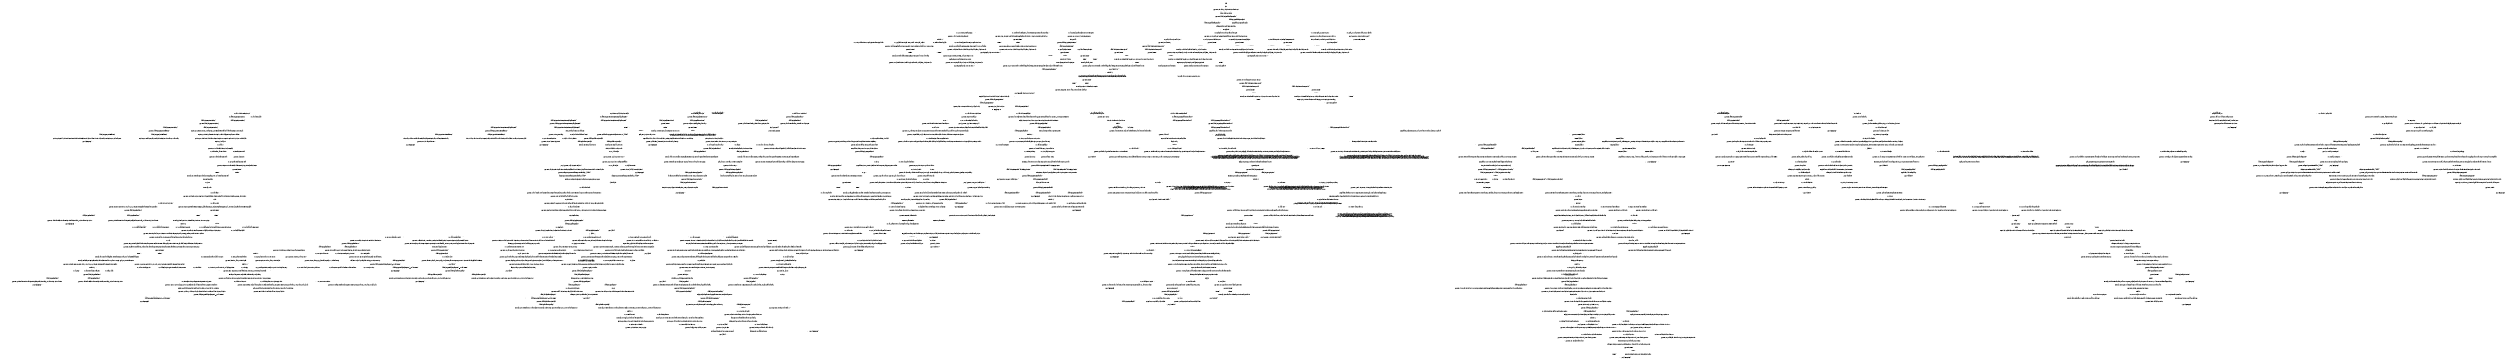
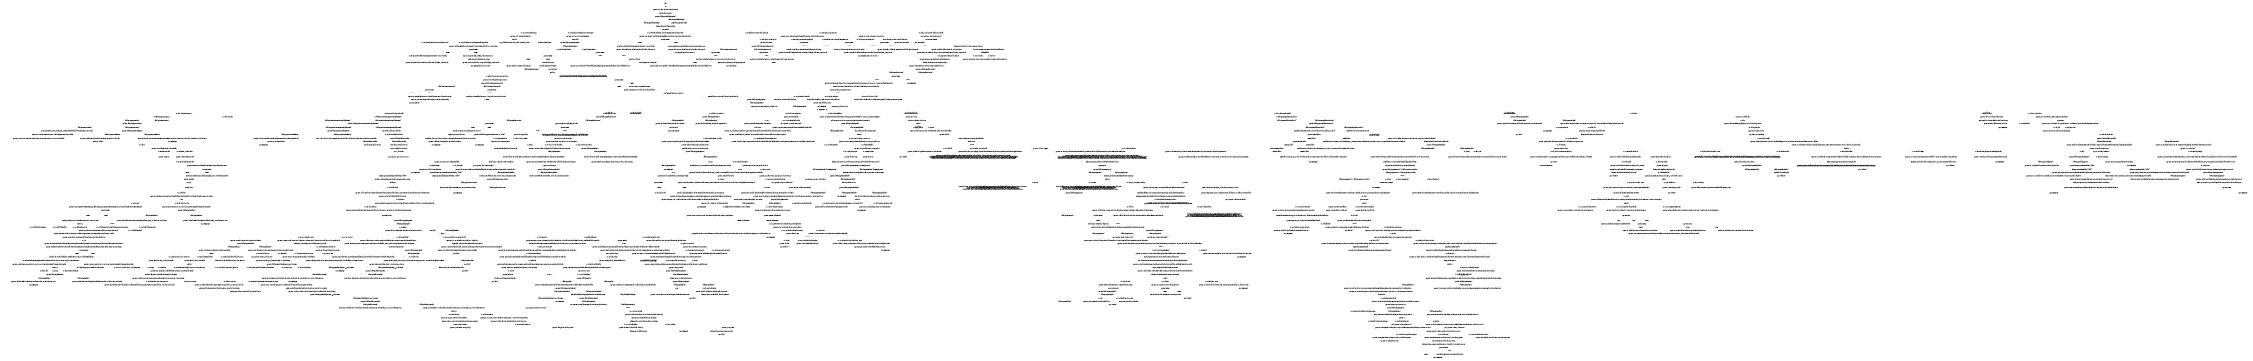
(2068, 237) -> none
